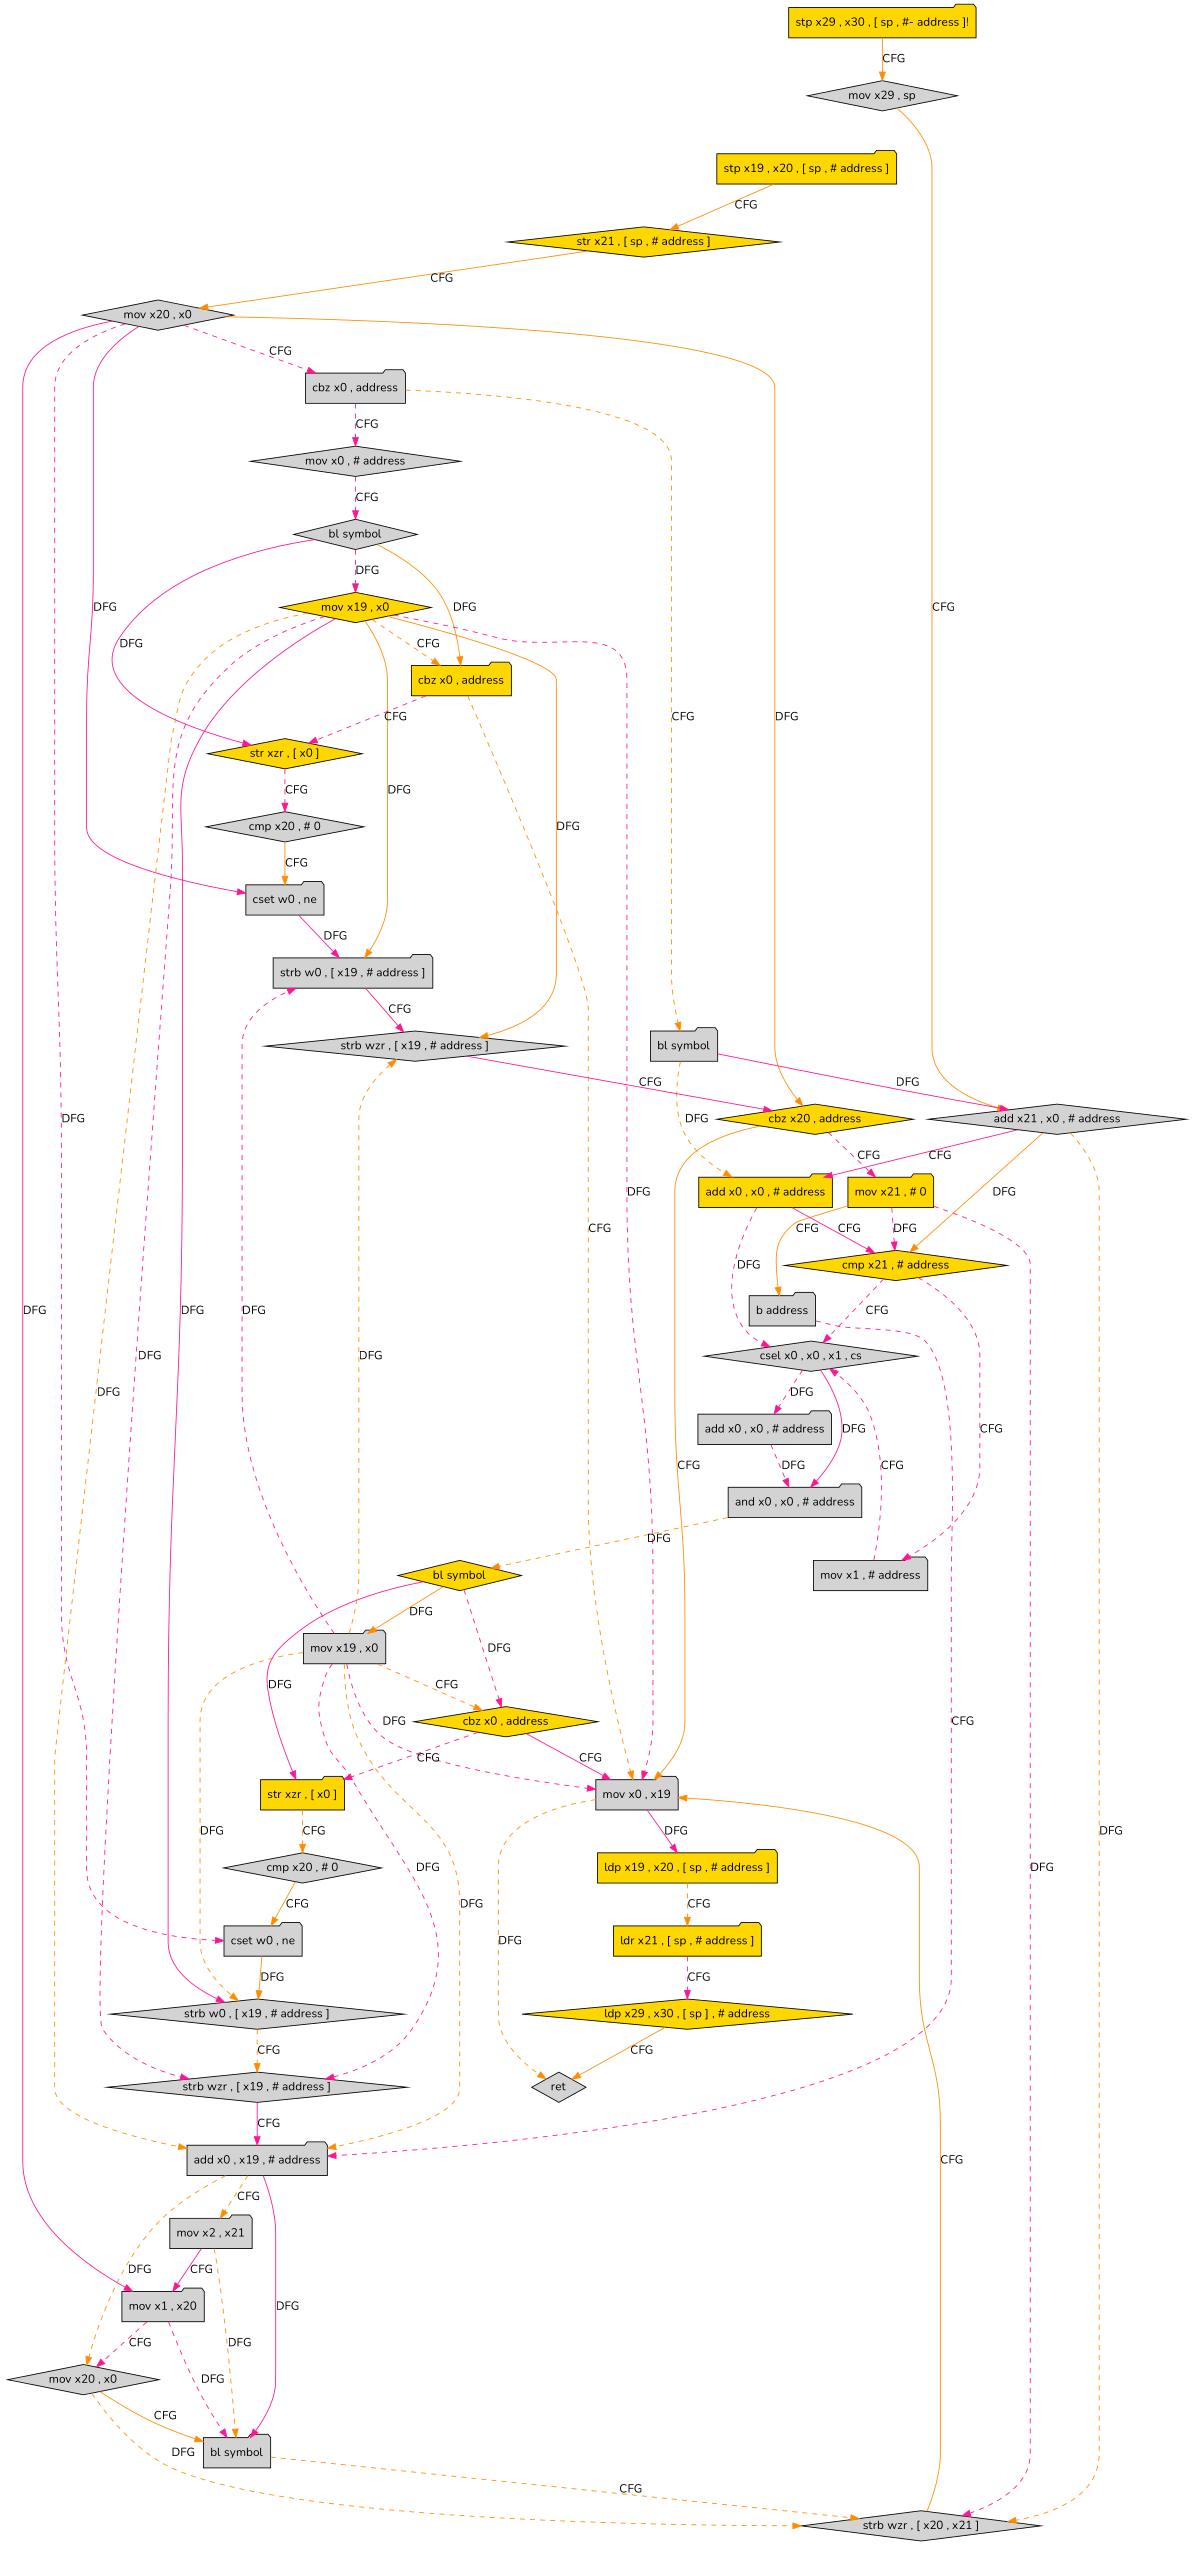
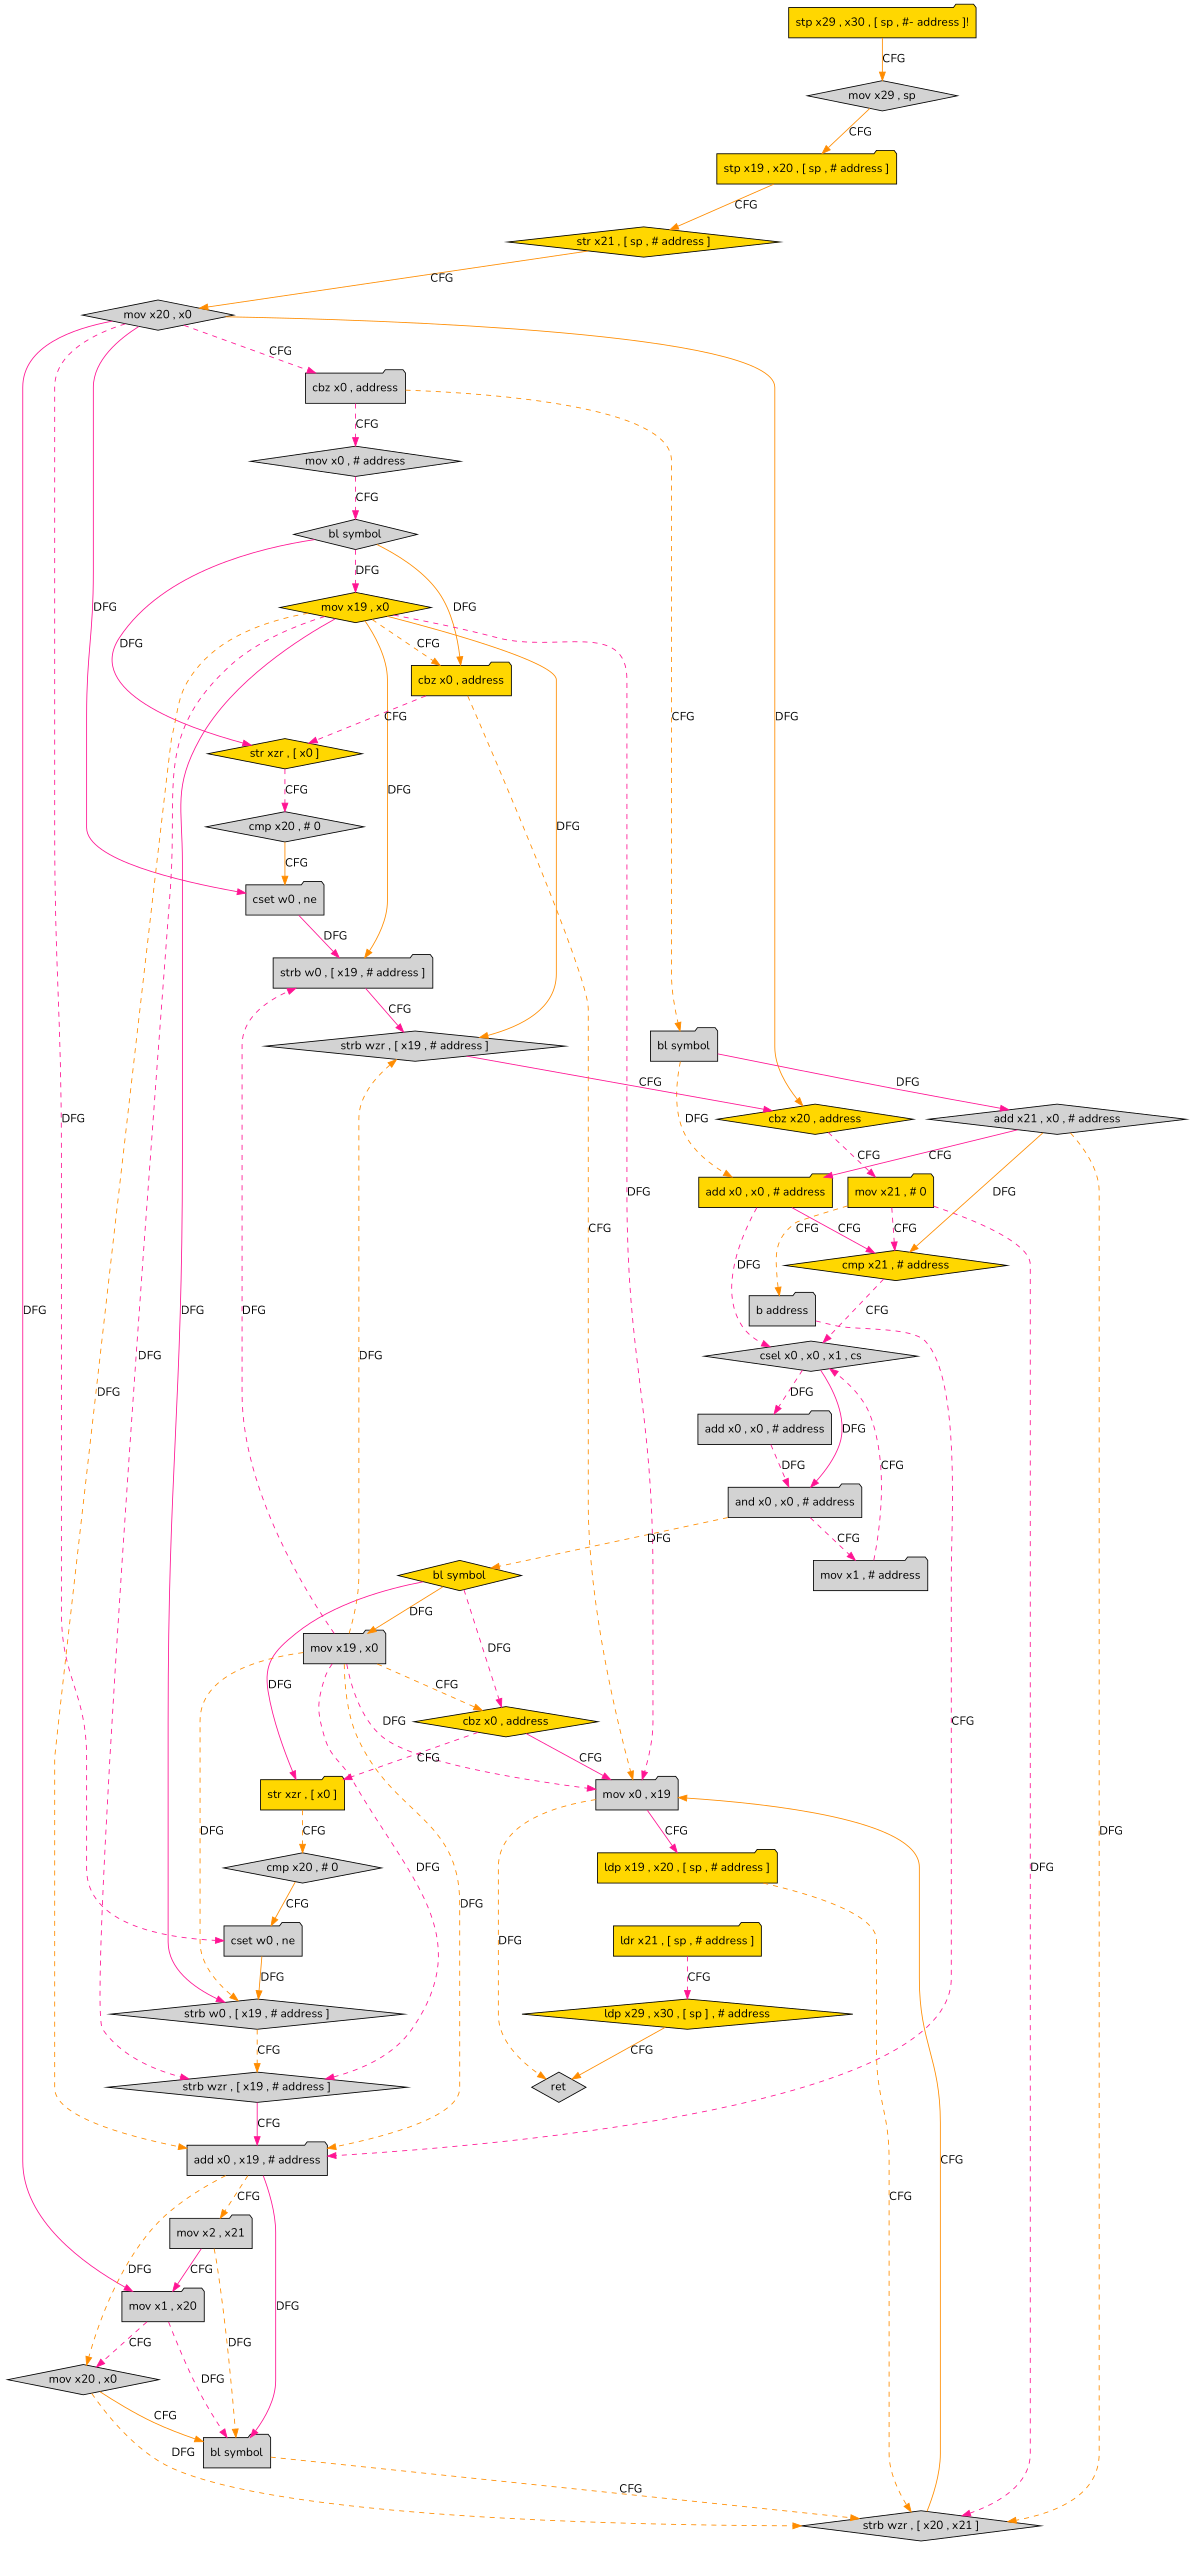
(932, 620) -> (849, 128)
(789, 1228) -> (789, 1228)
(905, 1229) -> (905, 1229)
(980, 1419) -> (830, 1536)
(675, 1428) -> none
(676, 1831) -> (676, 1831)
(687, 1900) -> (889, 2158)
